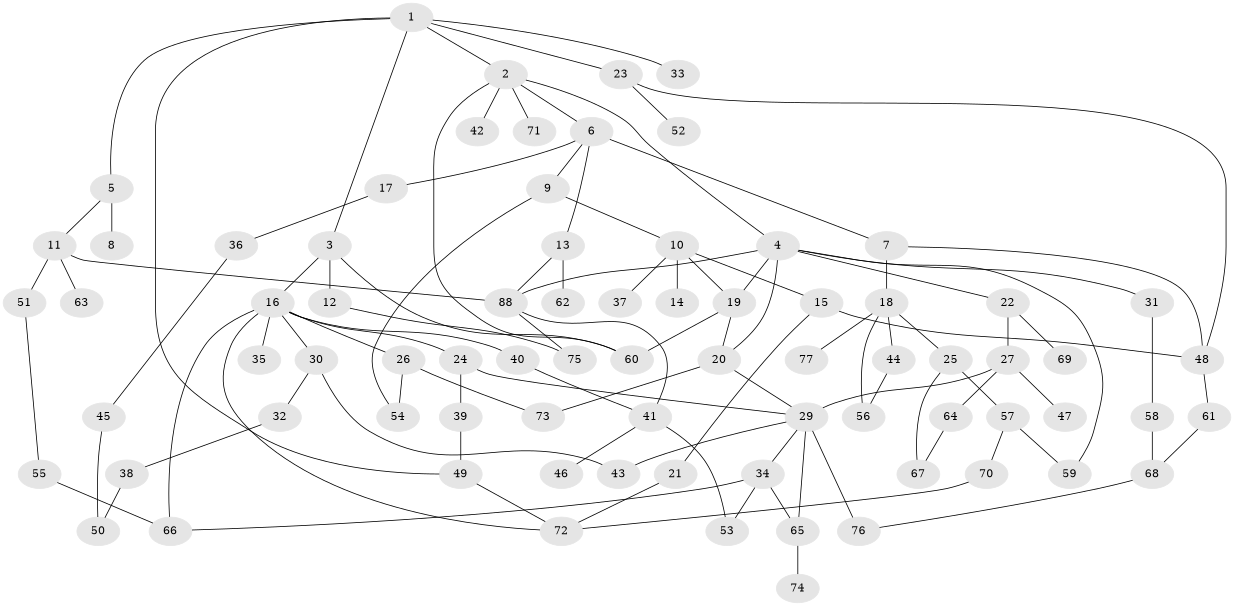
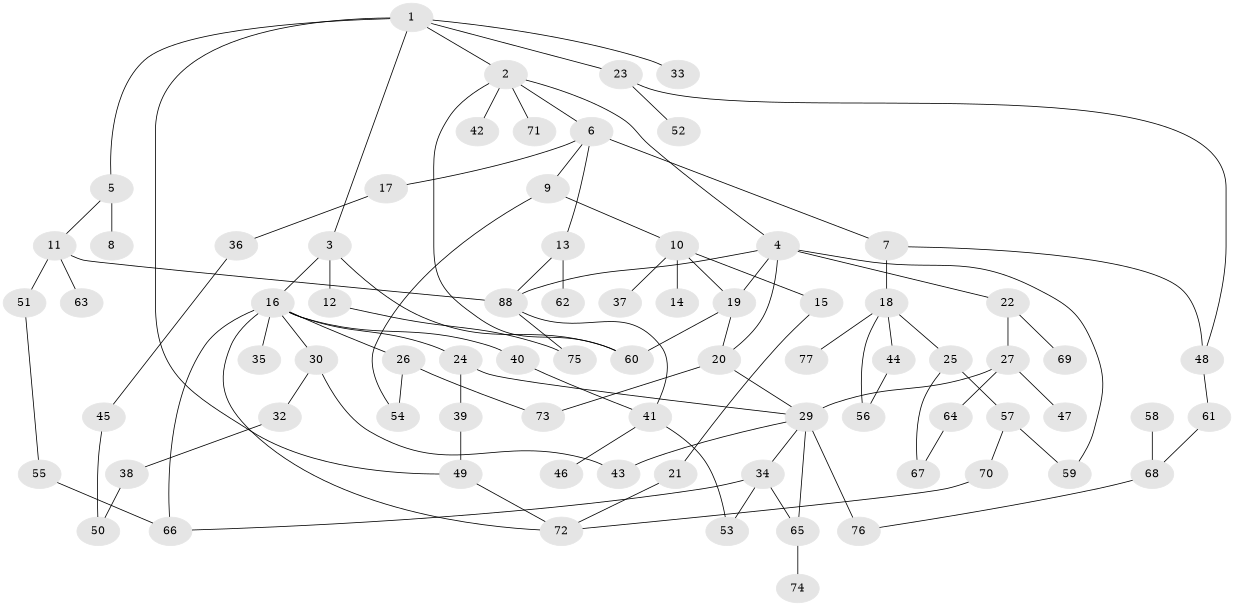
(1152, 303) -> none
(1001, 338) -> none
